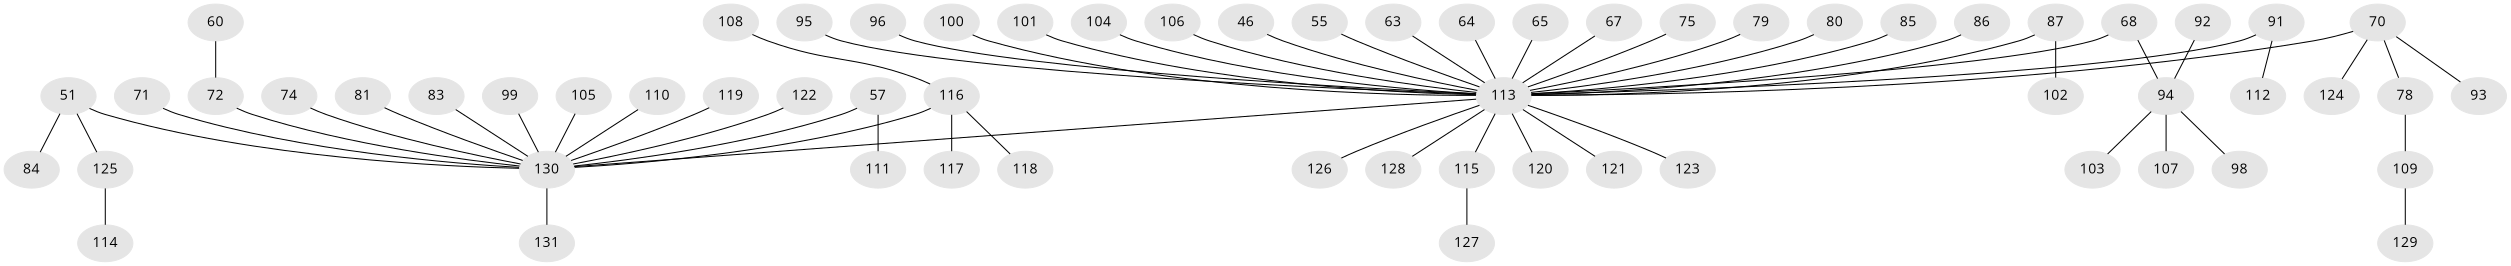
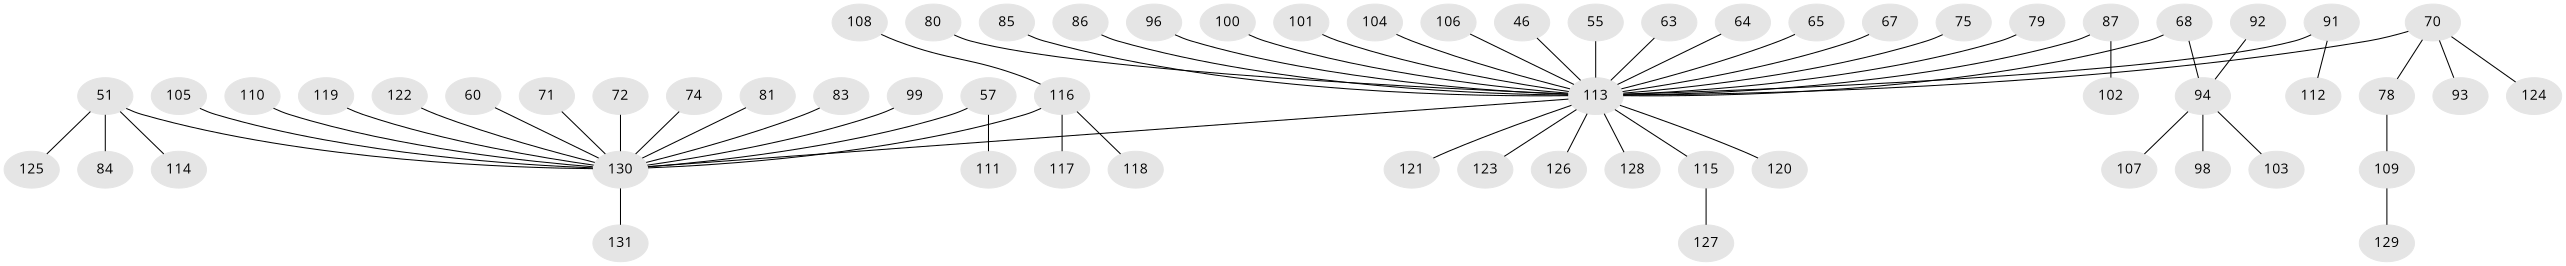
(804, 22) -> none
(216, 59) -> (547, 133)
(105, 207) -> (142, 133)
